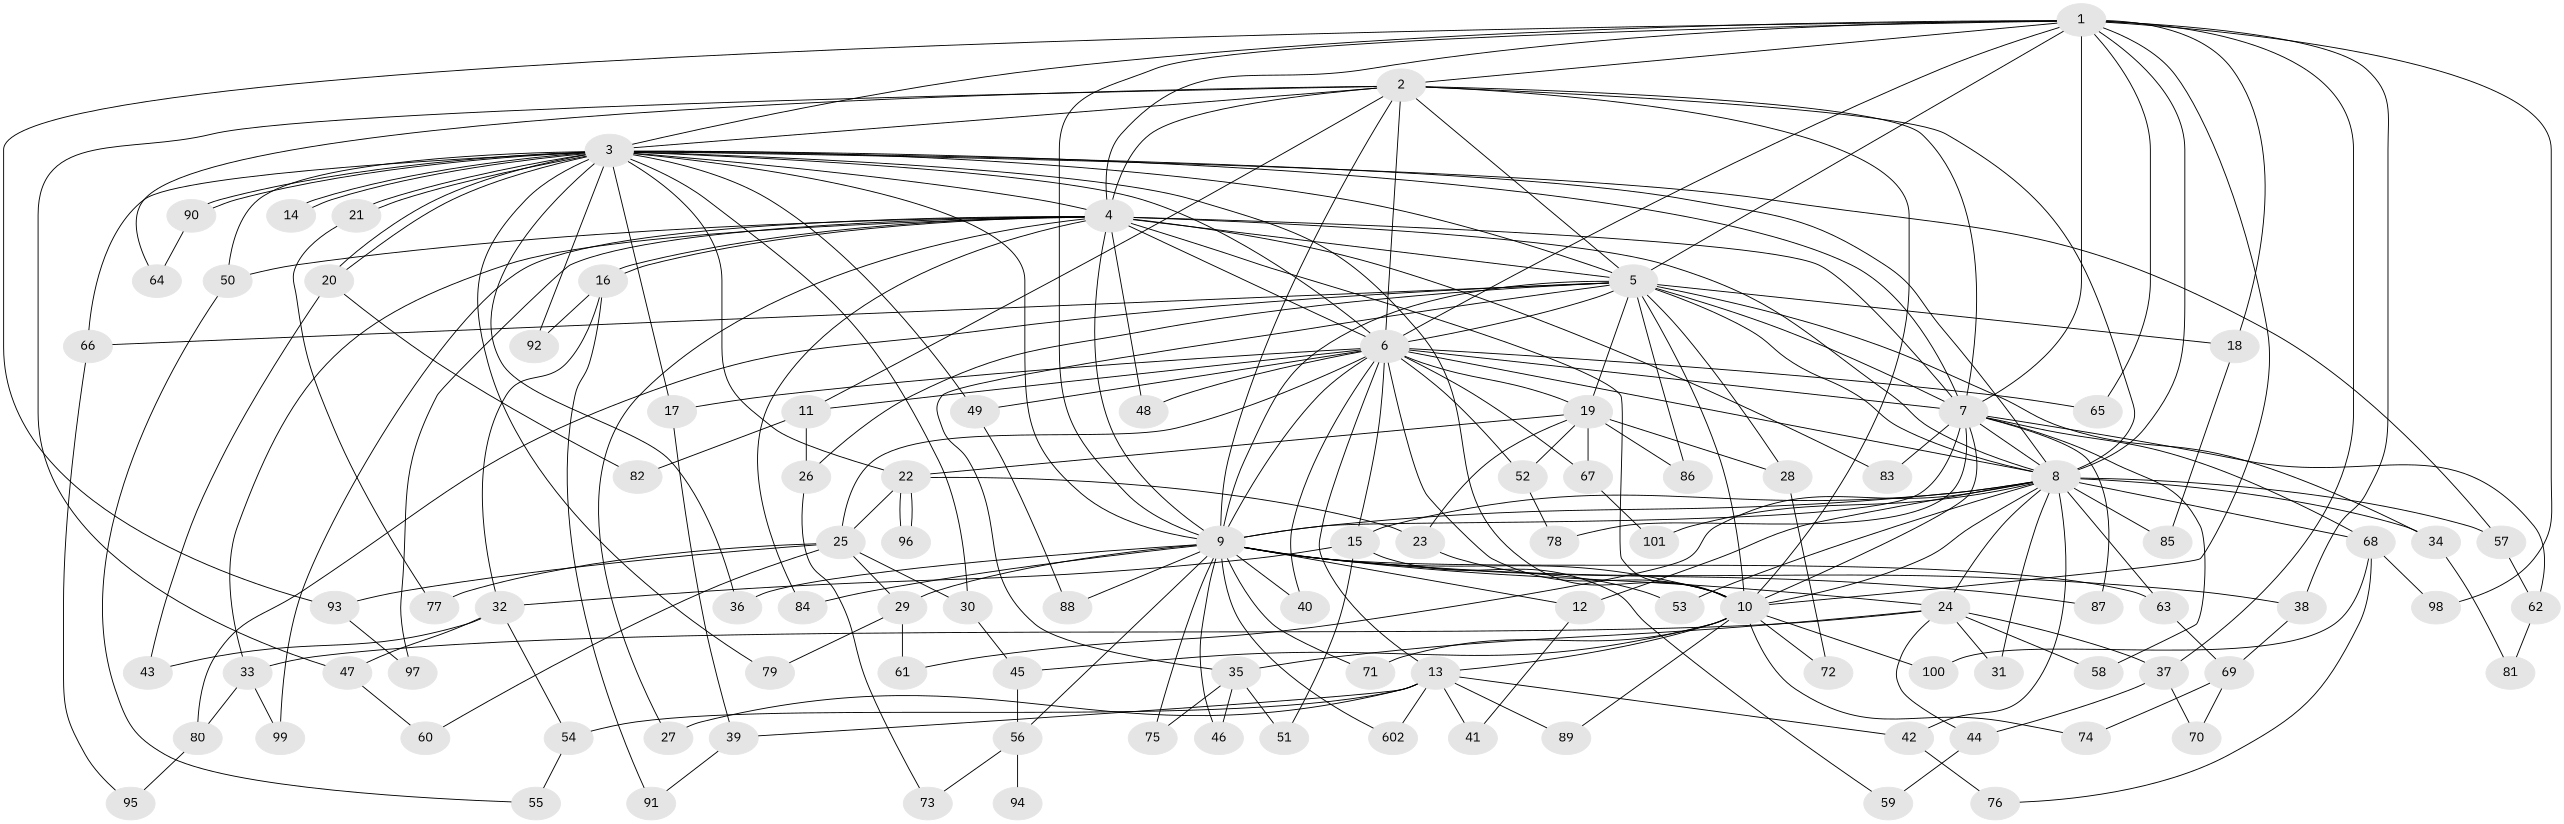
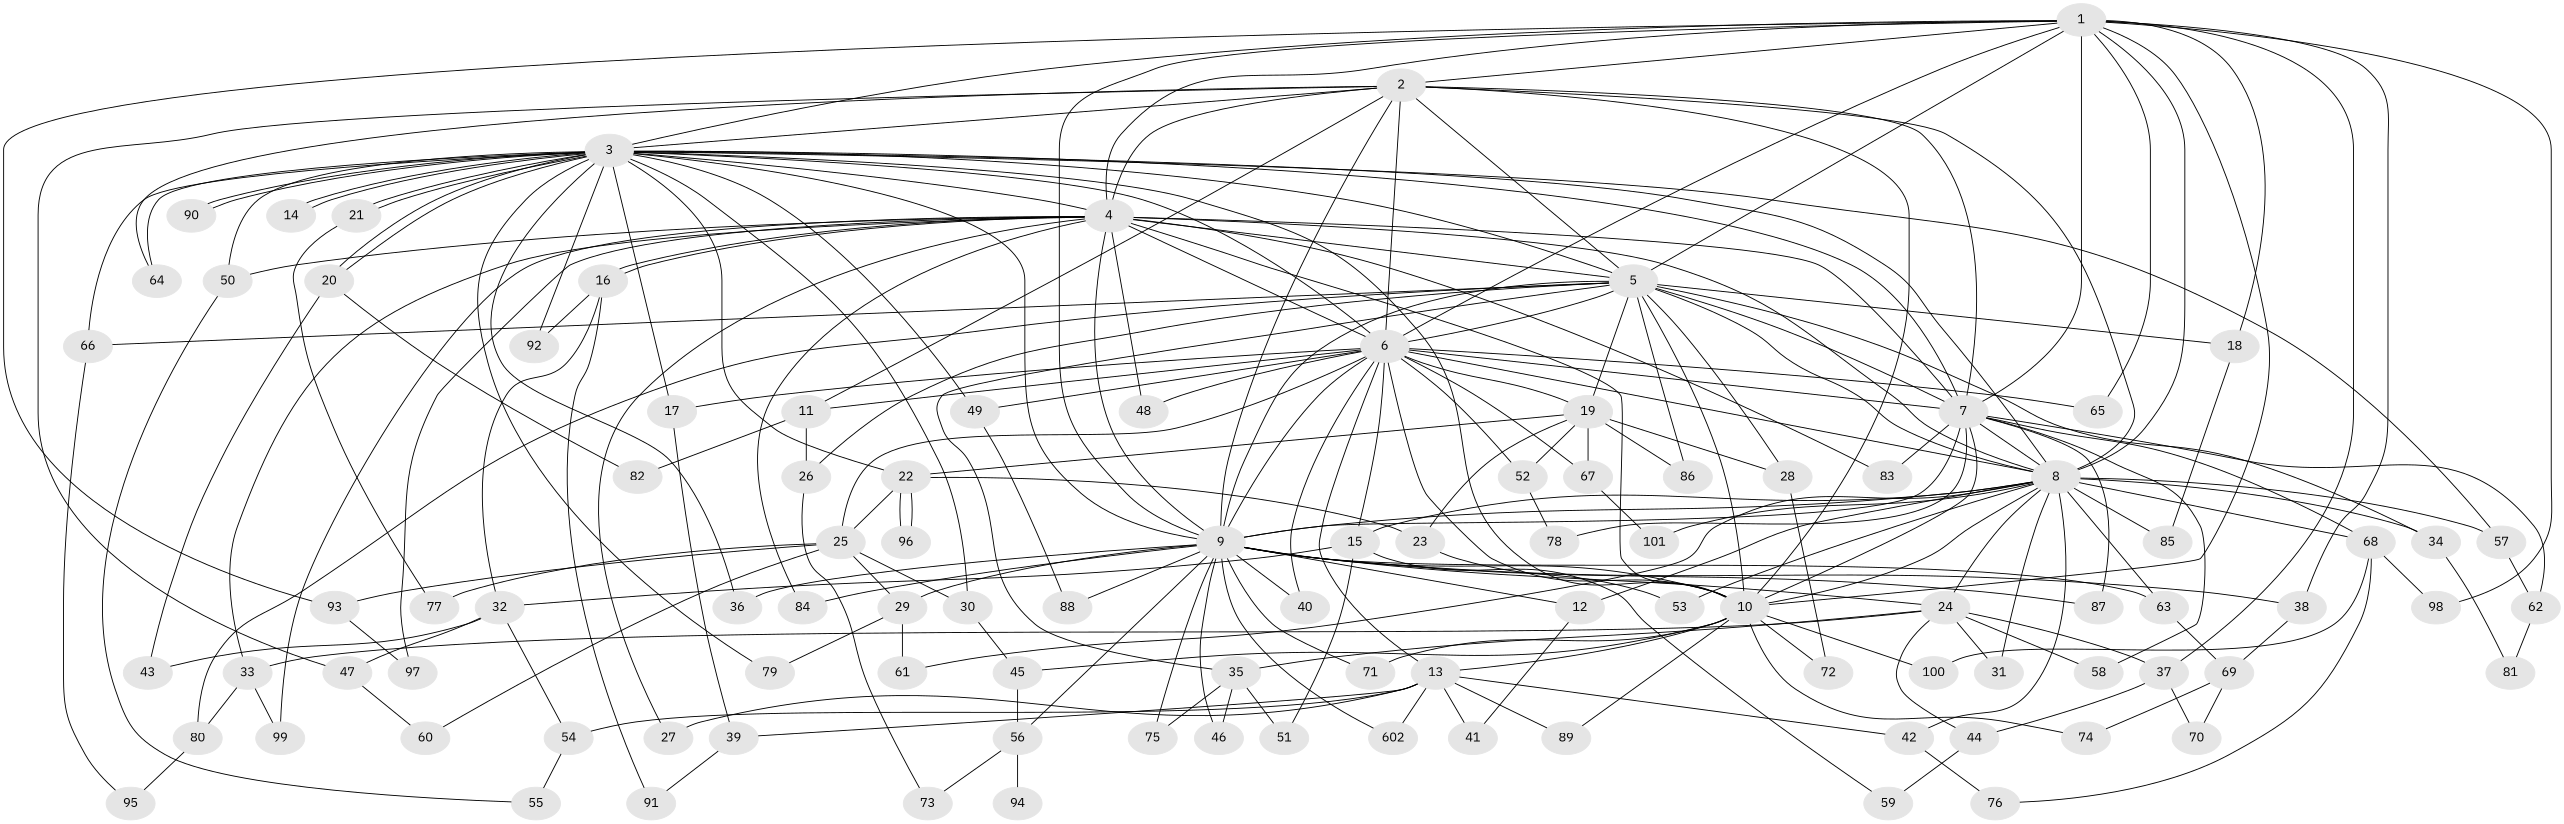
(174, 249) -> (336, 166)
